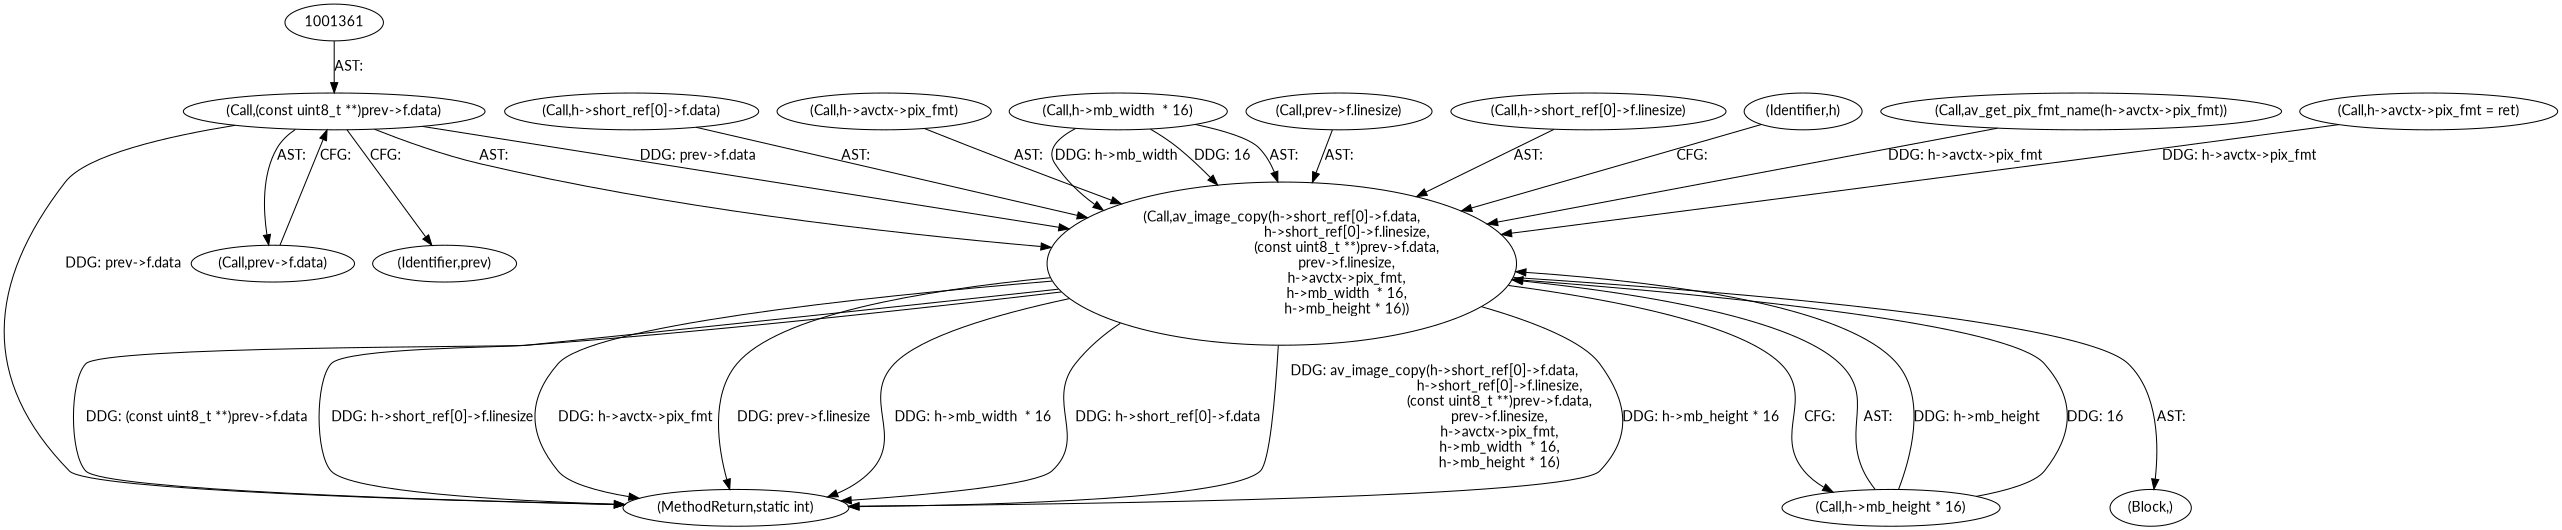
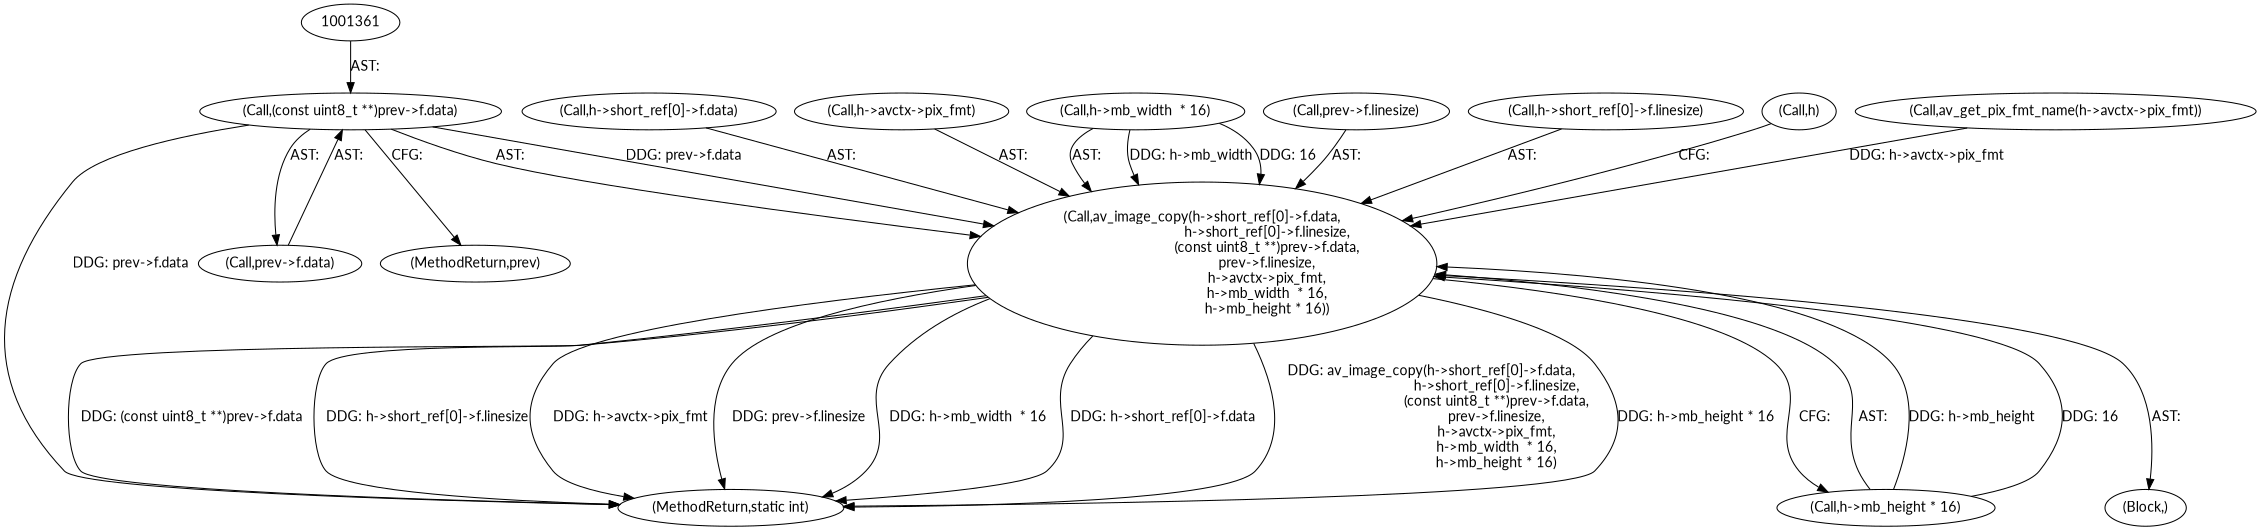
(1803, 111) -> (1799, 111)
(2429, 111) -> none
(338, 156) -> (351, 156)
(445, 264) -> (475, 264)
